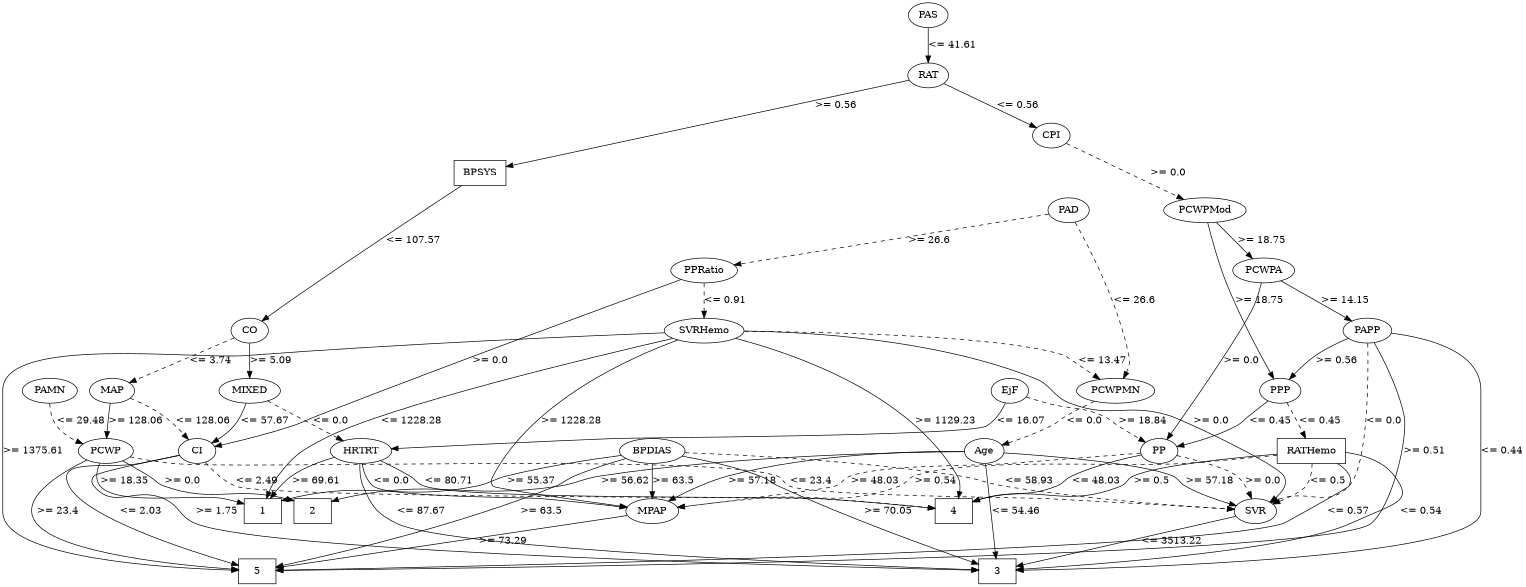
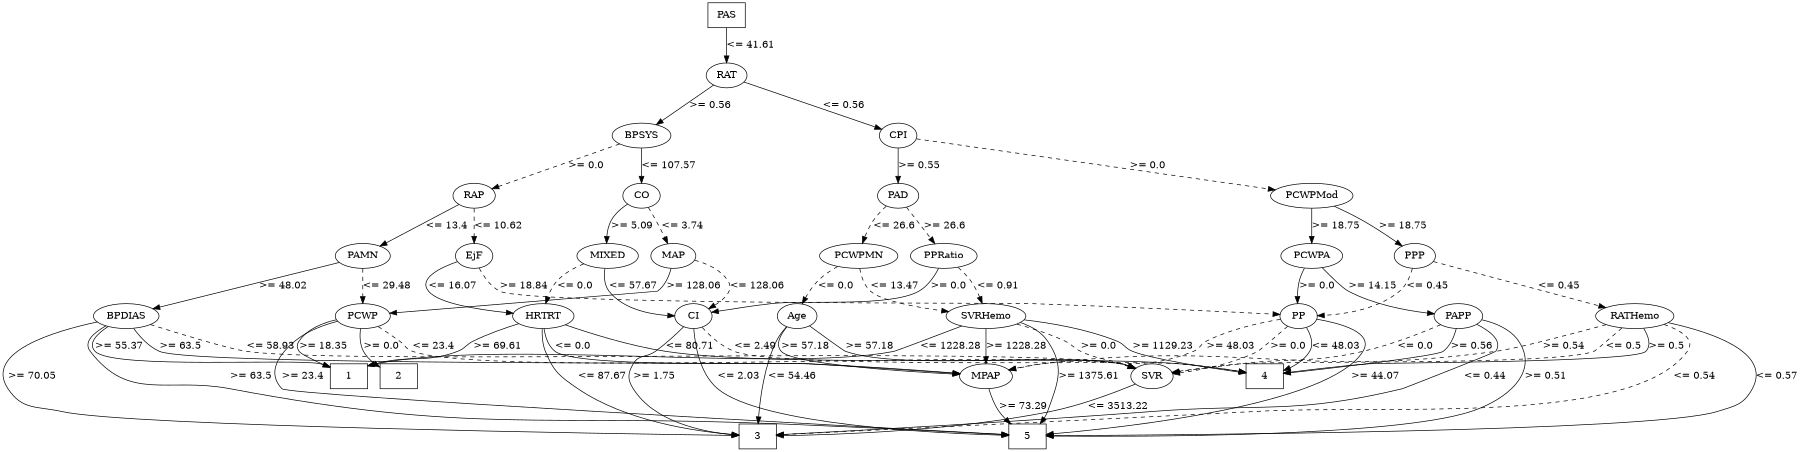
(928, 15) -> (727, 15)
none -> (898, 162)
(480, 173) -> (642, 136)
none -> (474, 196)
none -> (250, 285)
(923, 337) -> (879, 296)
(1319, 353) -> (1380, 362)
(1037, 379) -> (1072, 346)
none -> (1256, 403)
(1229, 429) -> (1372, 307)
(1311, 451) -> (1635, 316)
(635, 471) -> none
(1256, 546) -> (1286, 411)
